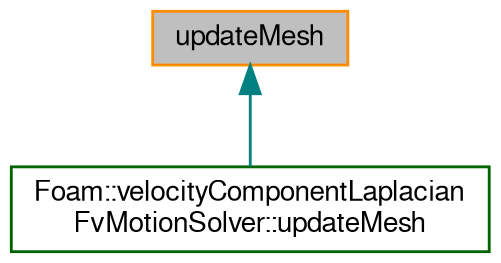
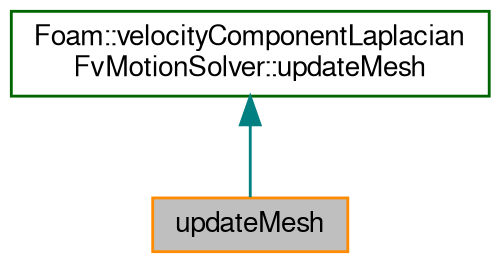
(250, 130) -> (250, 161)
